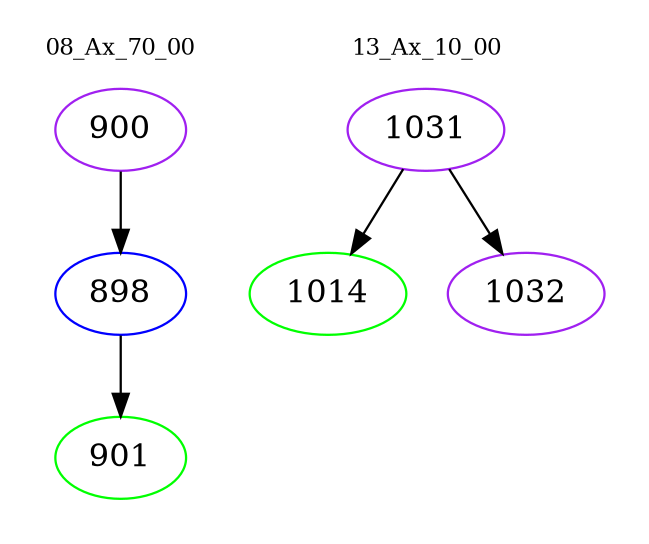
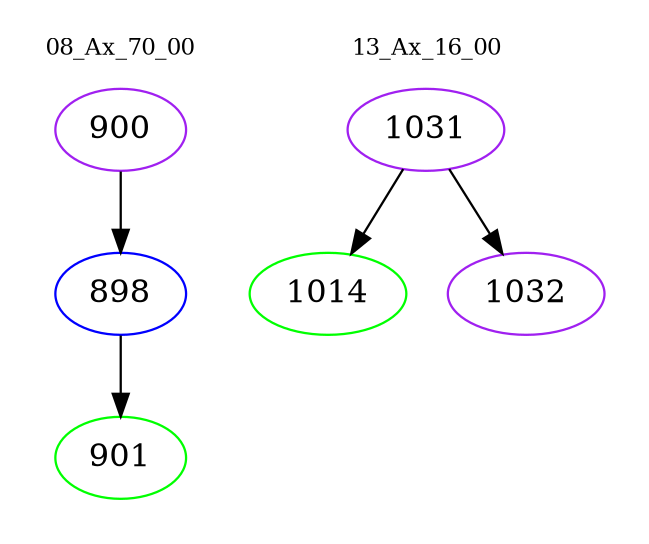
(427, 49) -> (427, 49)
